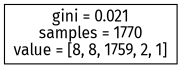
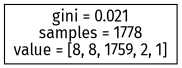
(91, 34) -> (91, 34)
